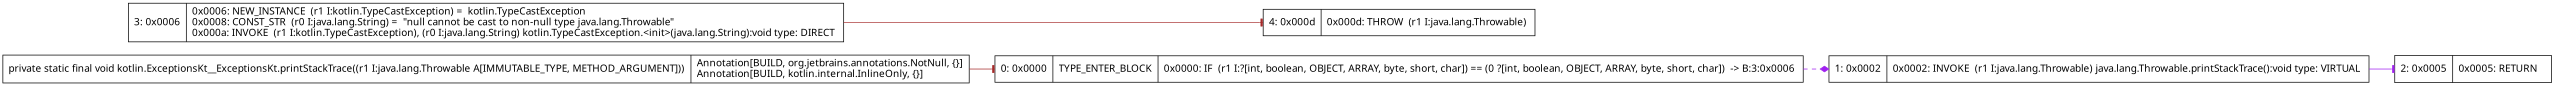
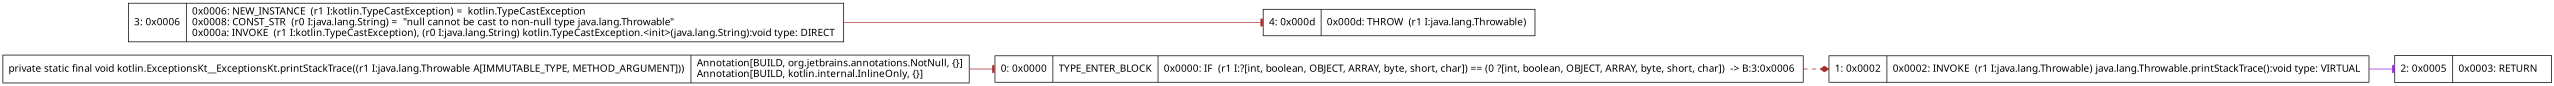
(1812, 69) -> (1812, 69)
(2502, 69) -> (2502, 69)
